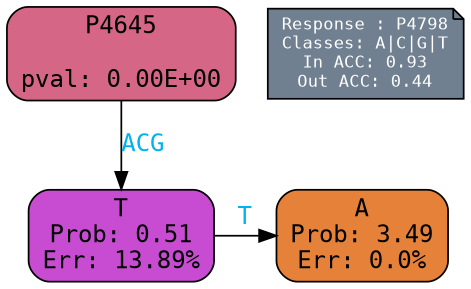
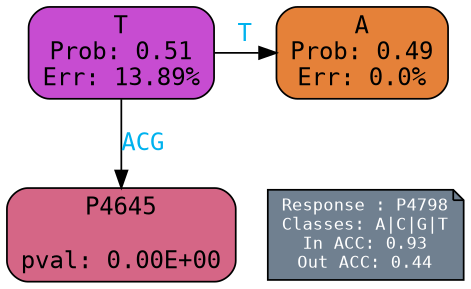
(121, 136) -> (121, 135)
(362, 236) -> (362, 53)
